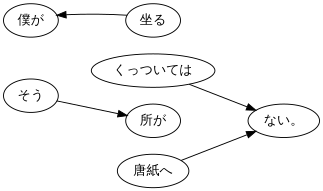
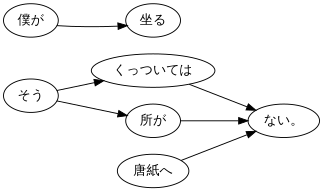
(97, 14) -> (87, 27)
none -> (76, 87)
none -> (209, 121)
